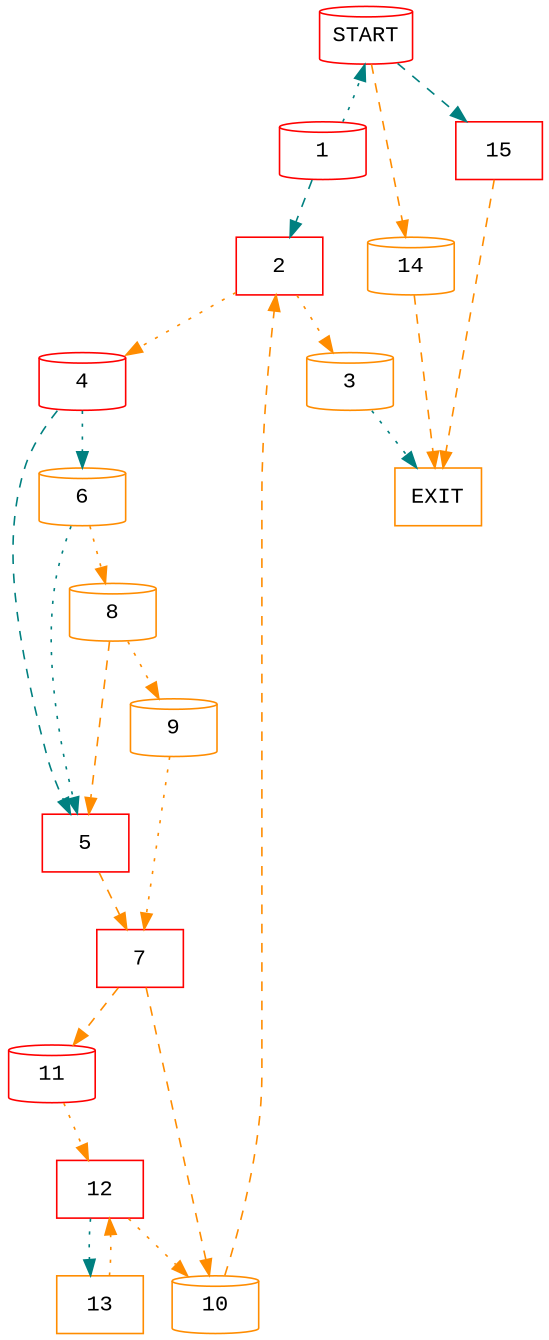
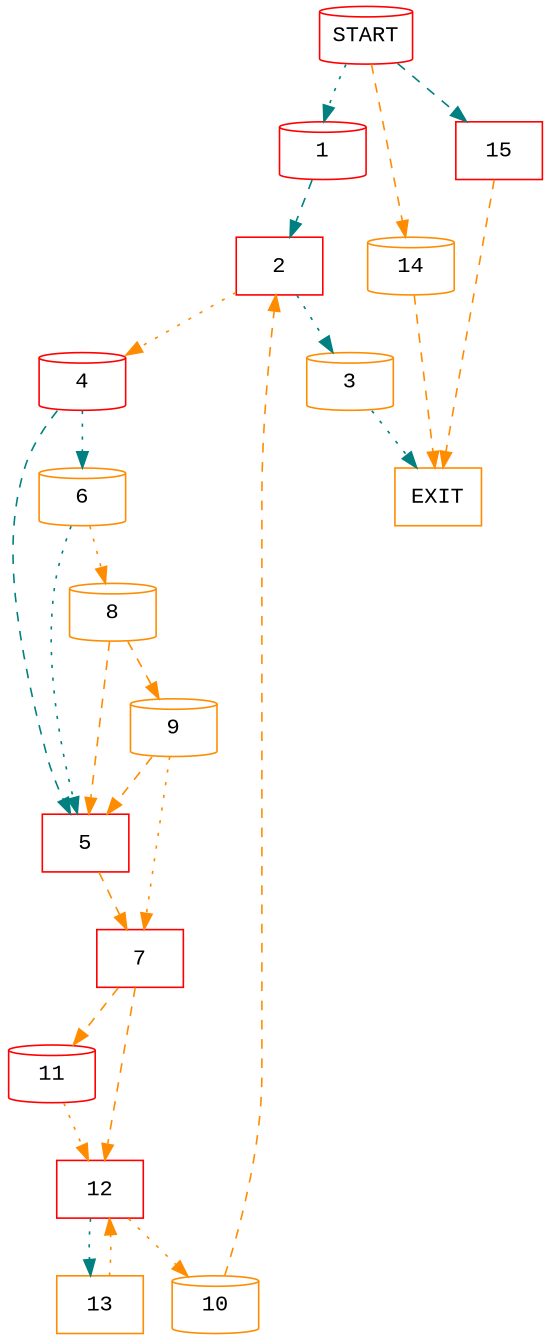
(352, 101) -> (337, 85)
(311, 317) -> (311, 317)
(140, 663) -> (140, 663)
none -> (135, 779)
(176, 1124) -> (121, 1066)
